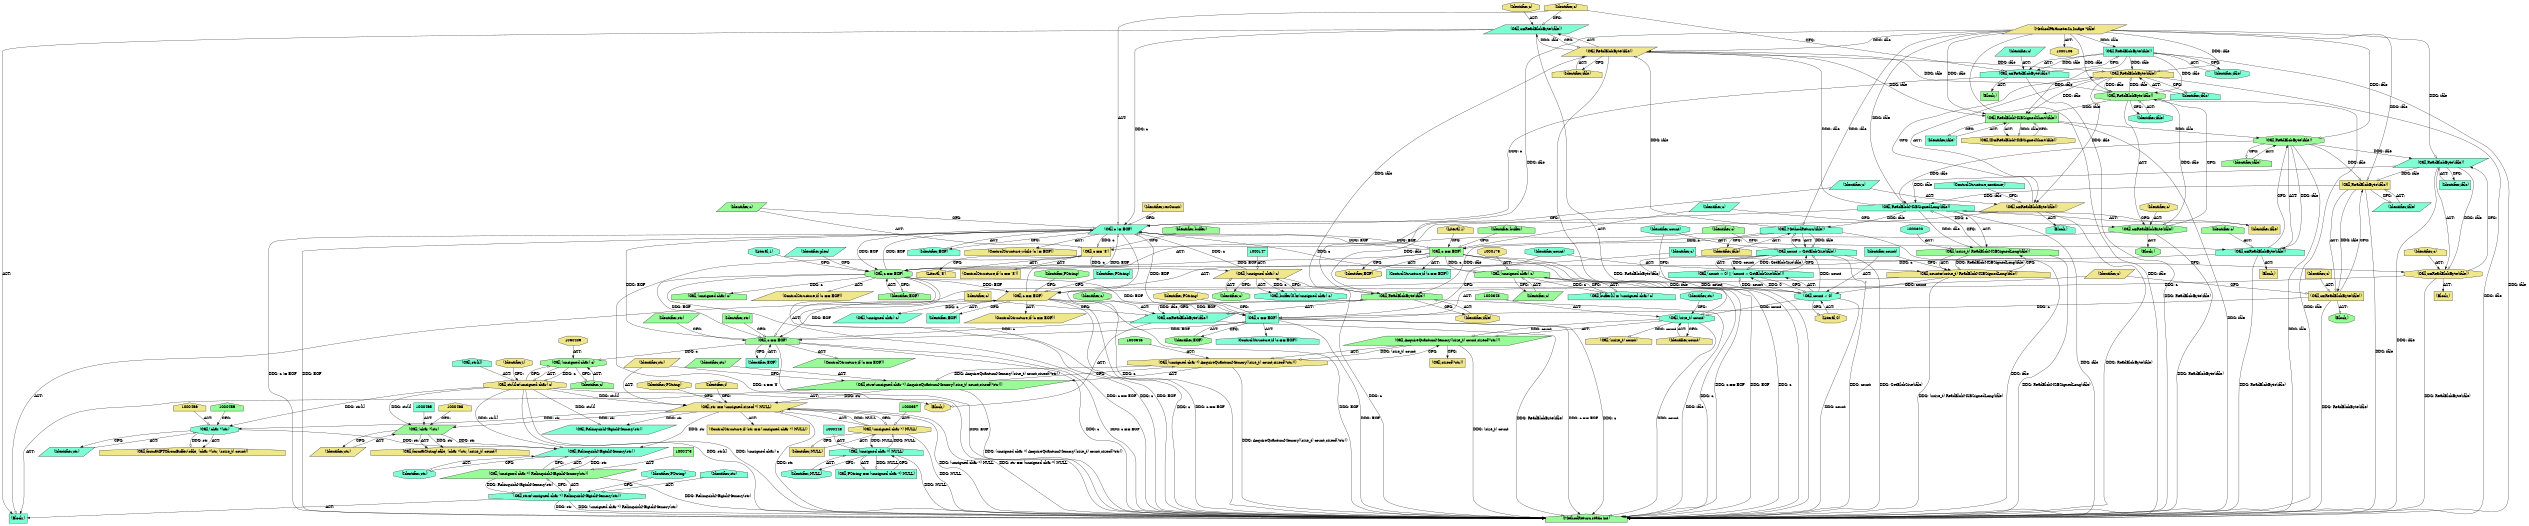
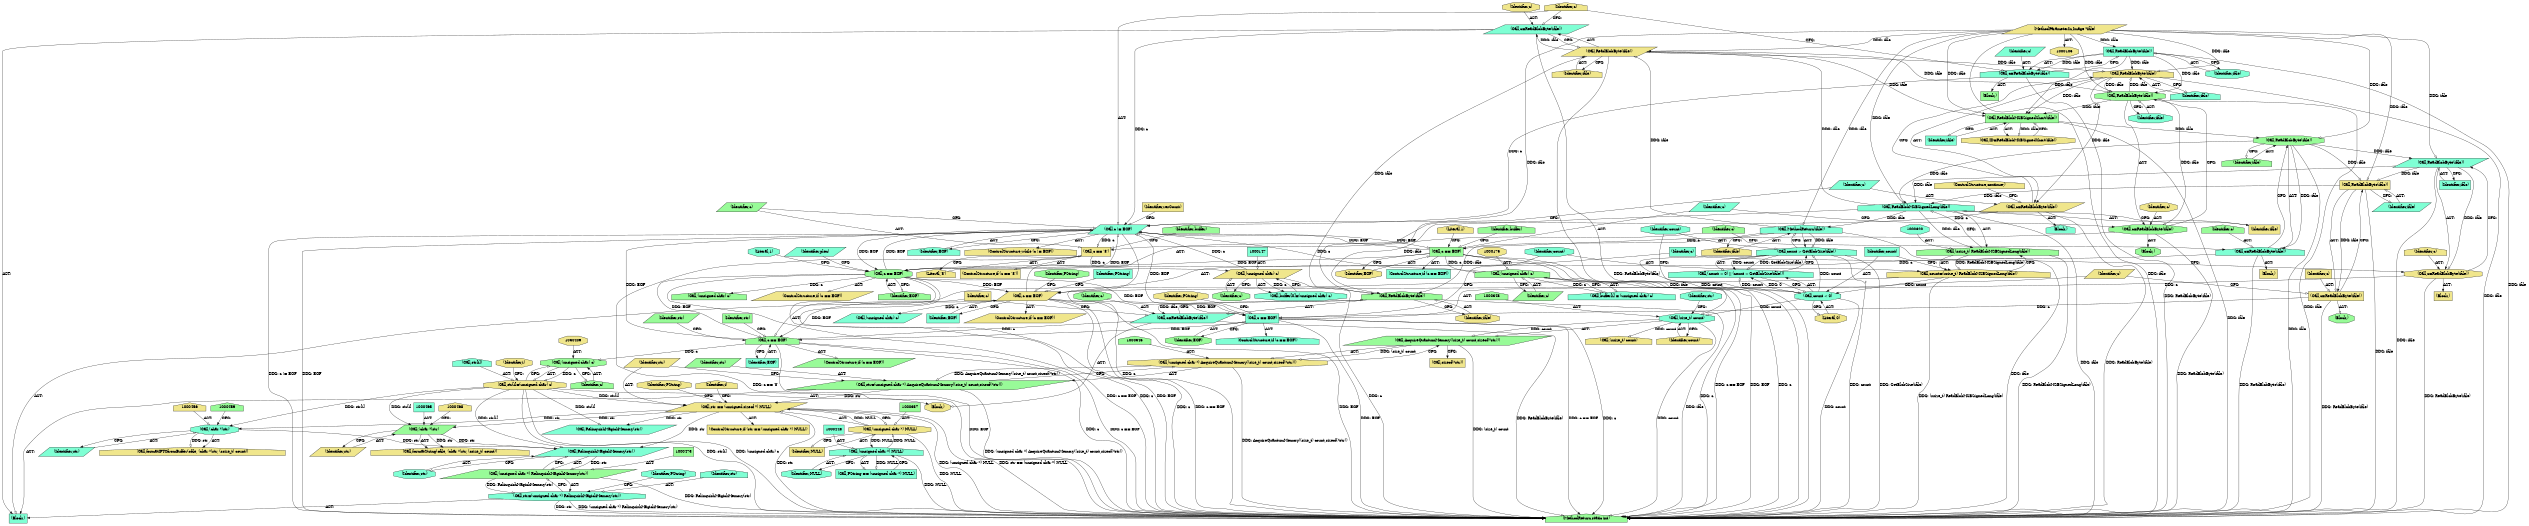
(1980, 185) -> (1980, 185)
